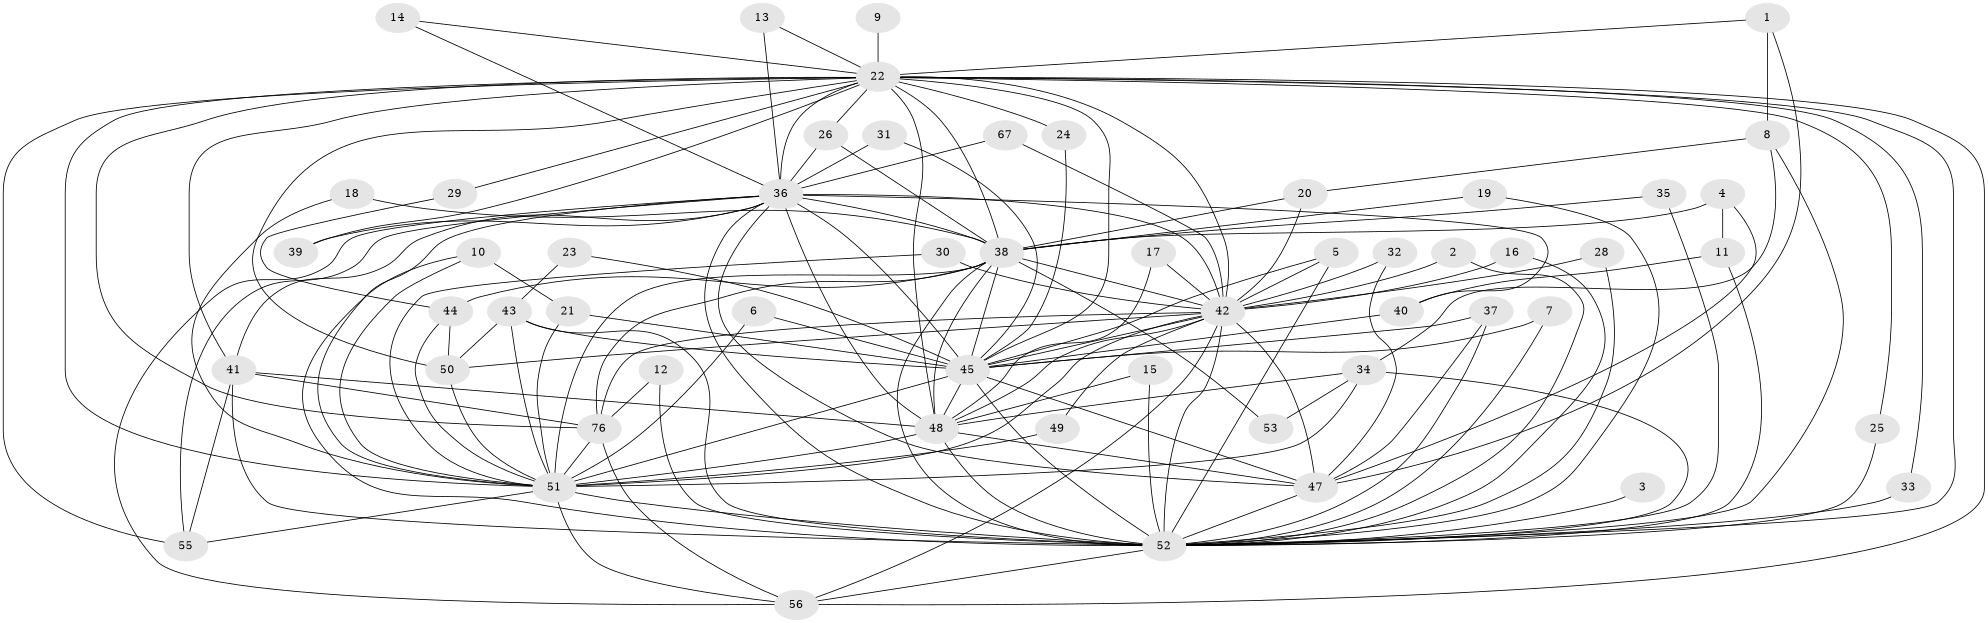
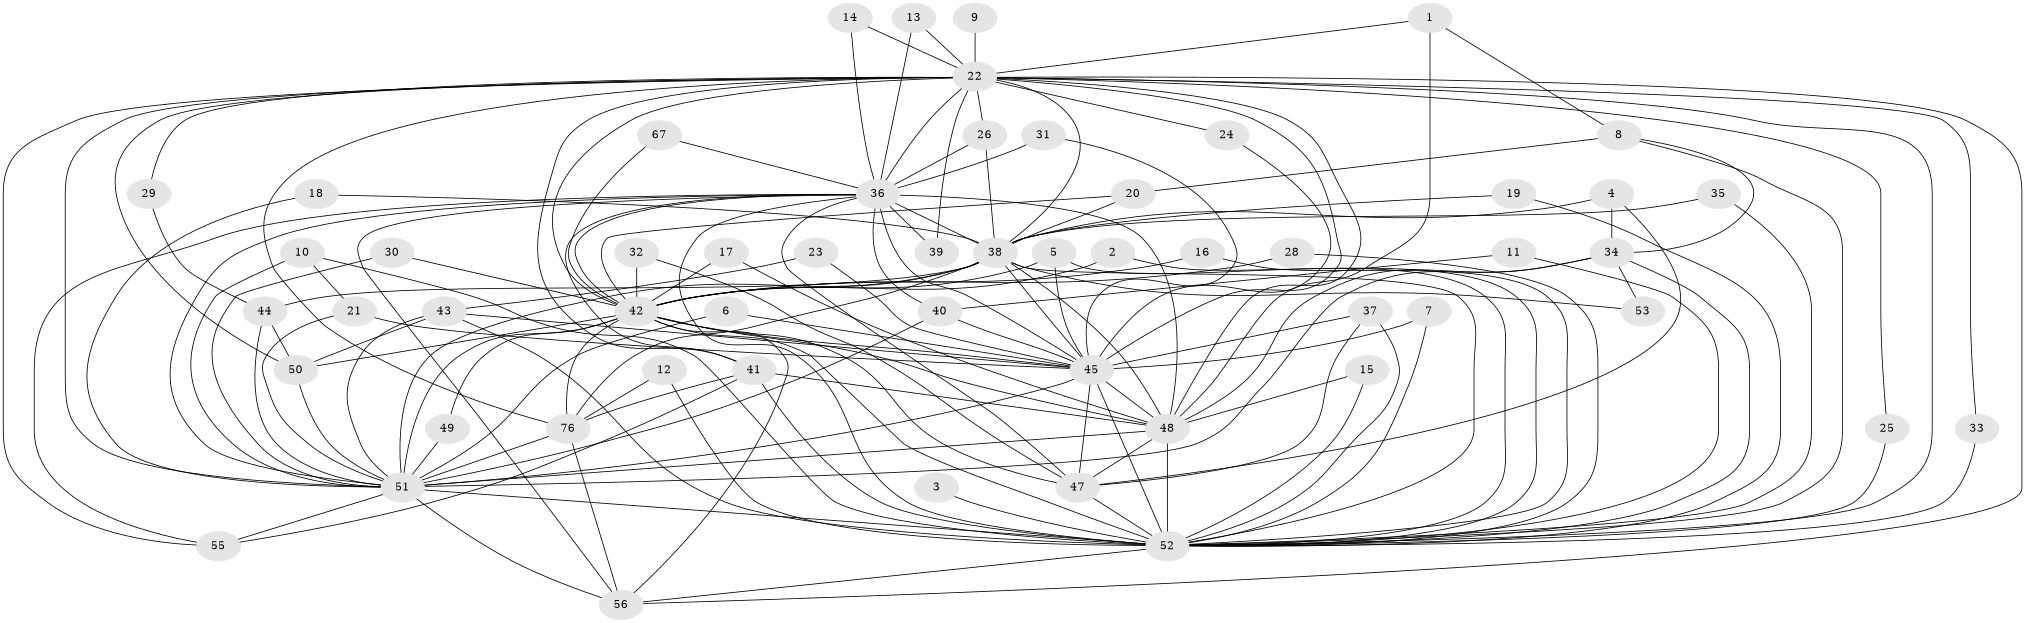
(1723, 223) -> (1612, 220)
(1680, 352) -> (1395, 250)
none -> (680, 421)
